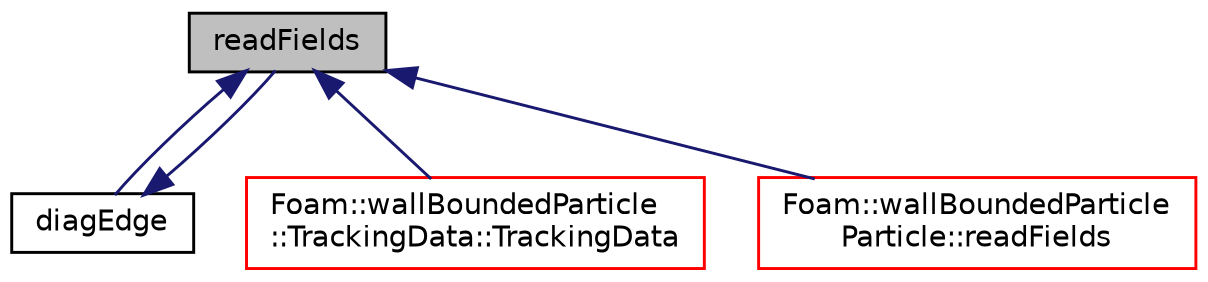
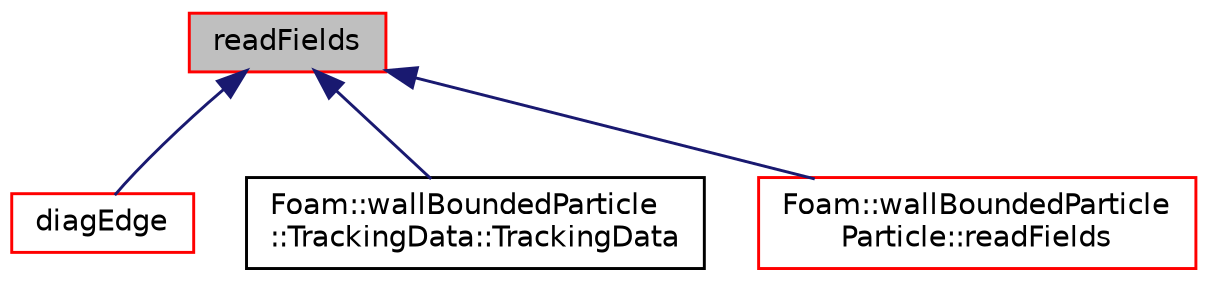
(288, 43) -> (288, 43)
(223, 125) -> none
(103, 223) -> (103, 223)
(475, 223) -> (475, 223)
